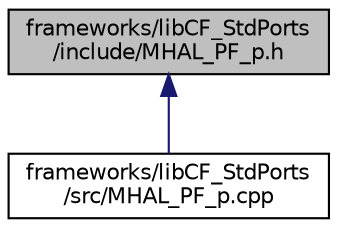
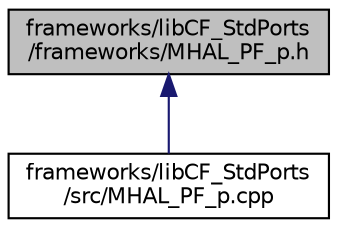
(169, 42) -> (169, 42)
